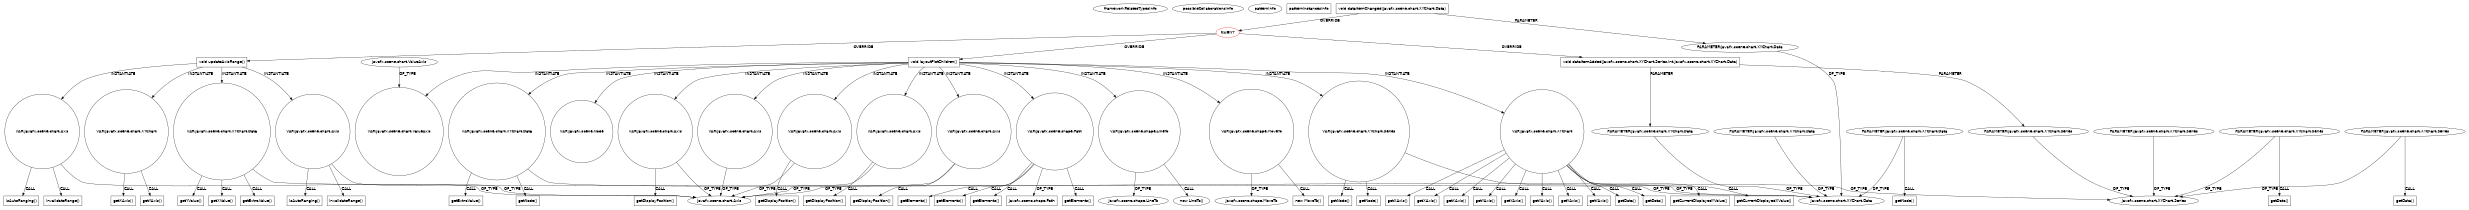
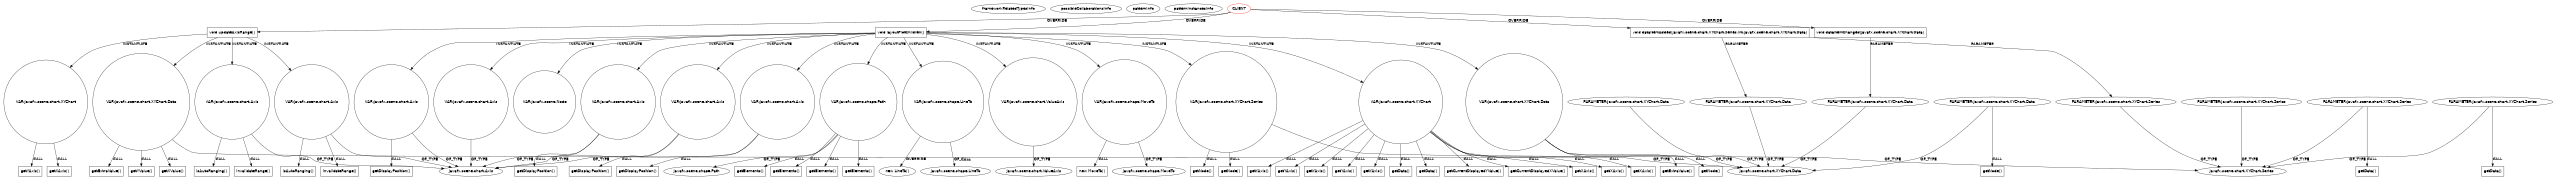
(1309, 9) -> (1194, 9)
(1300, 22) -> (1531, 16)
(399, 76) -> (1034, 155)
(1143, 189) -> (962, 159)
(1189, 189) -> (916, 159)
(1032, 201) -> (697, 171)
